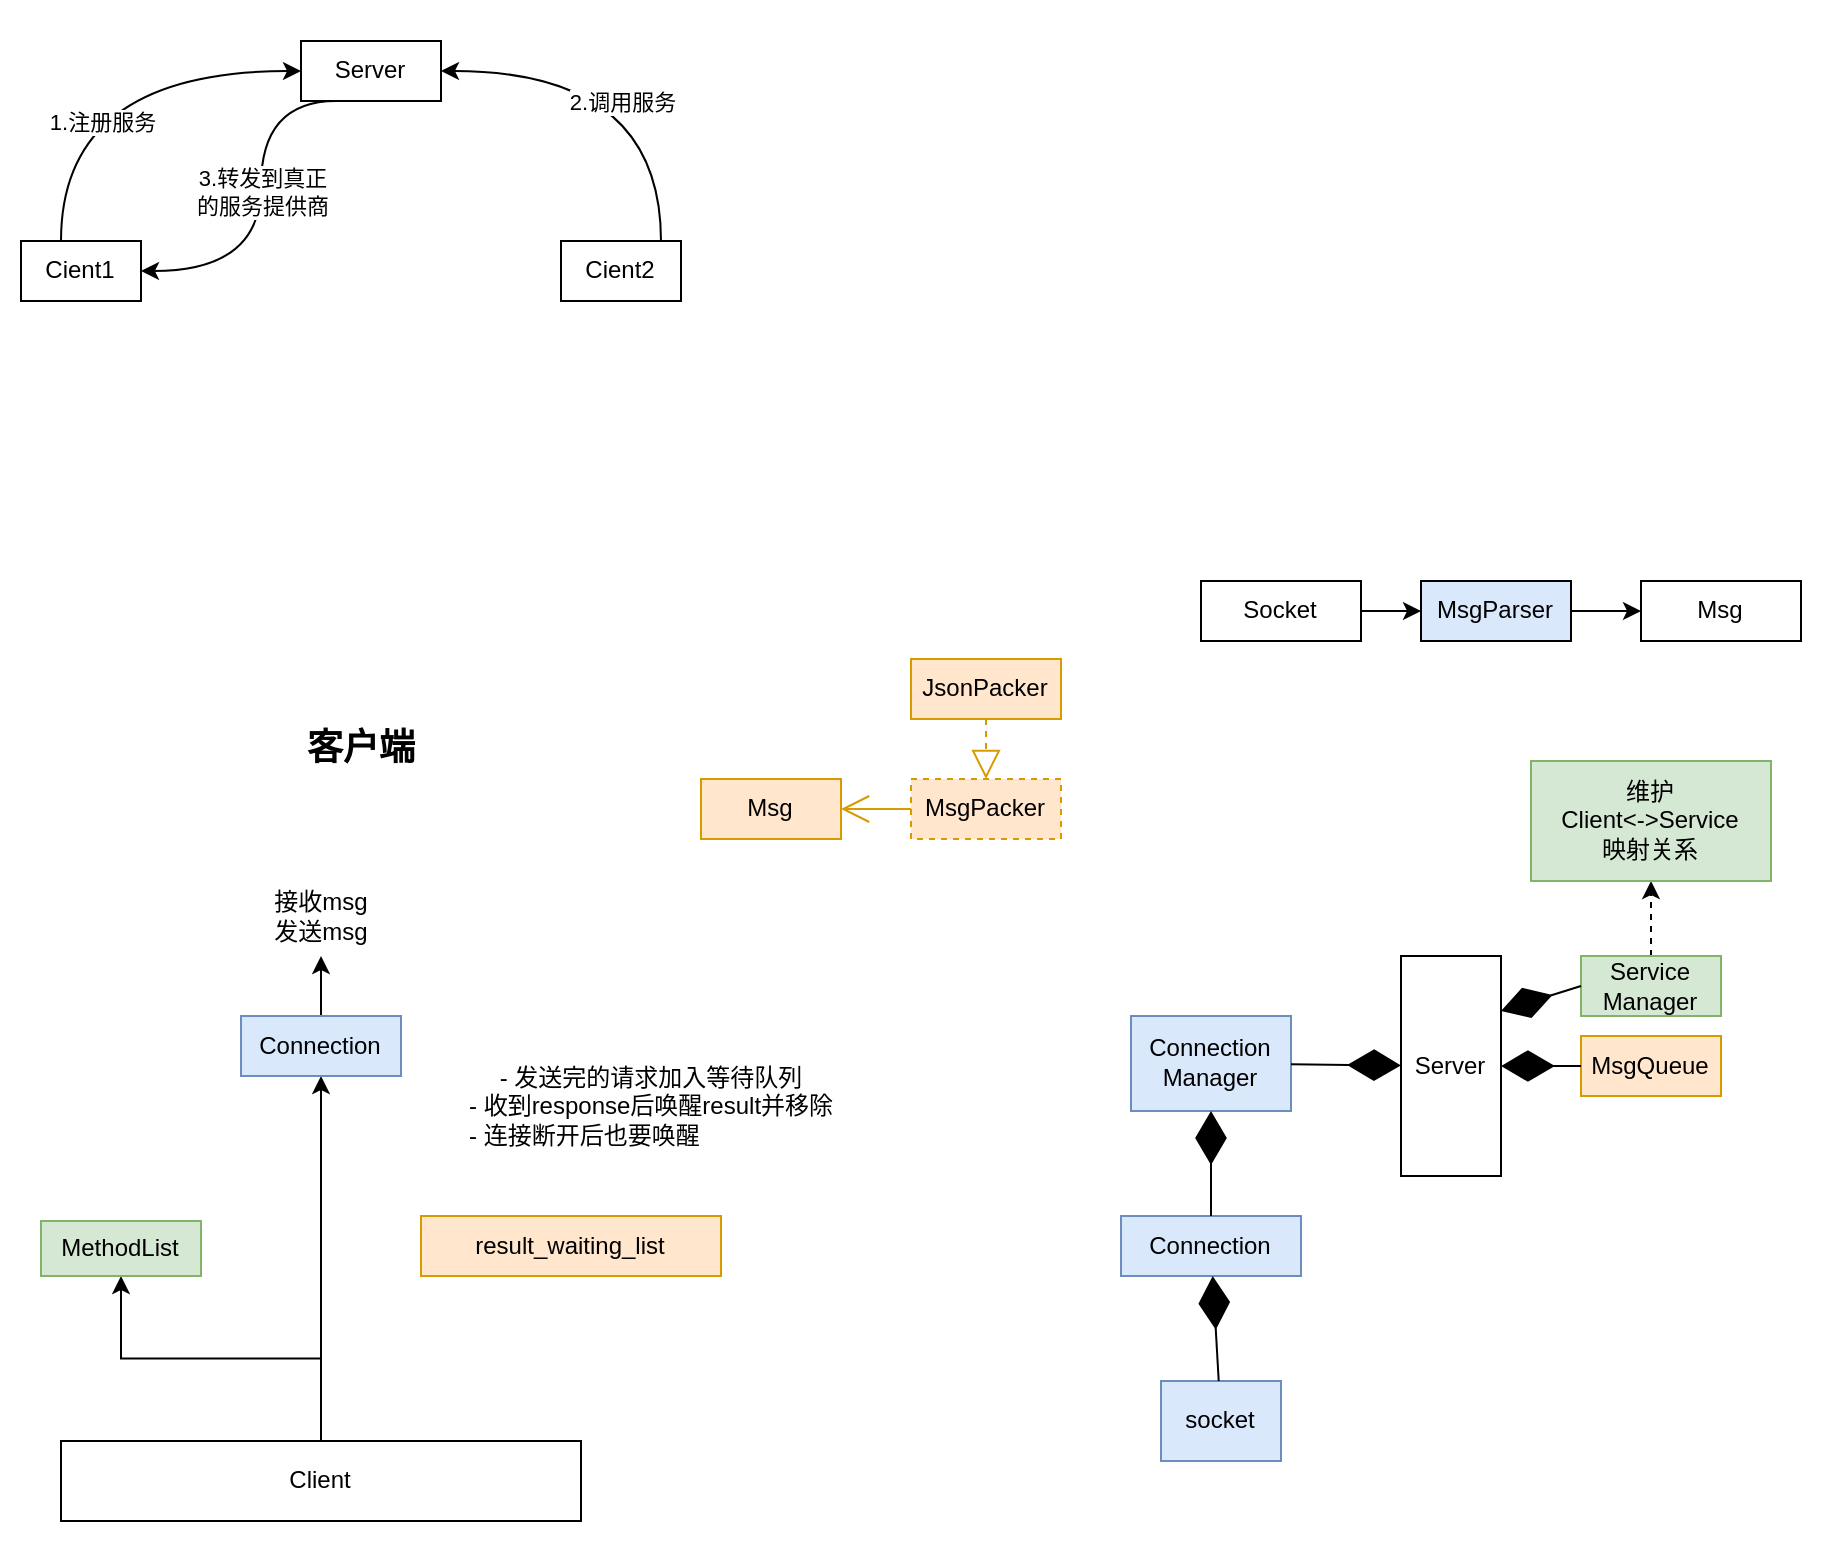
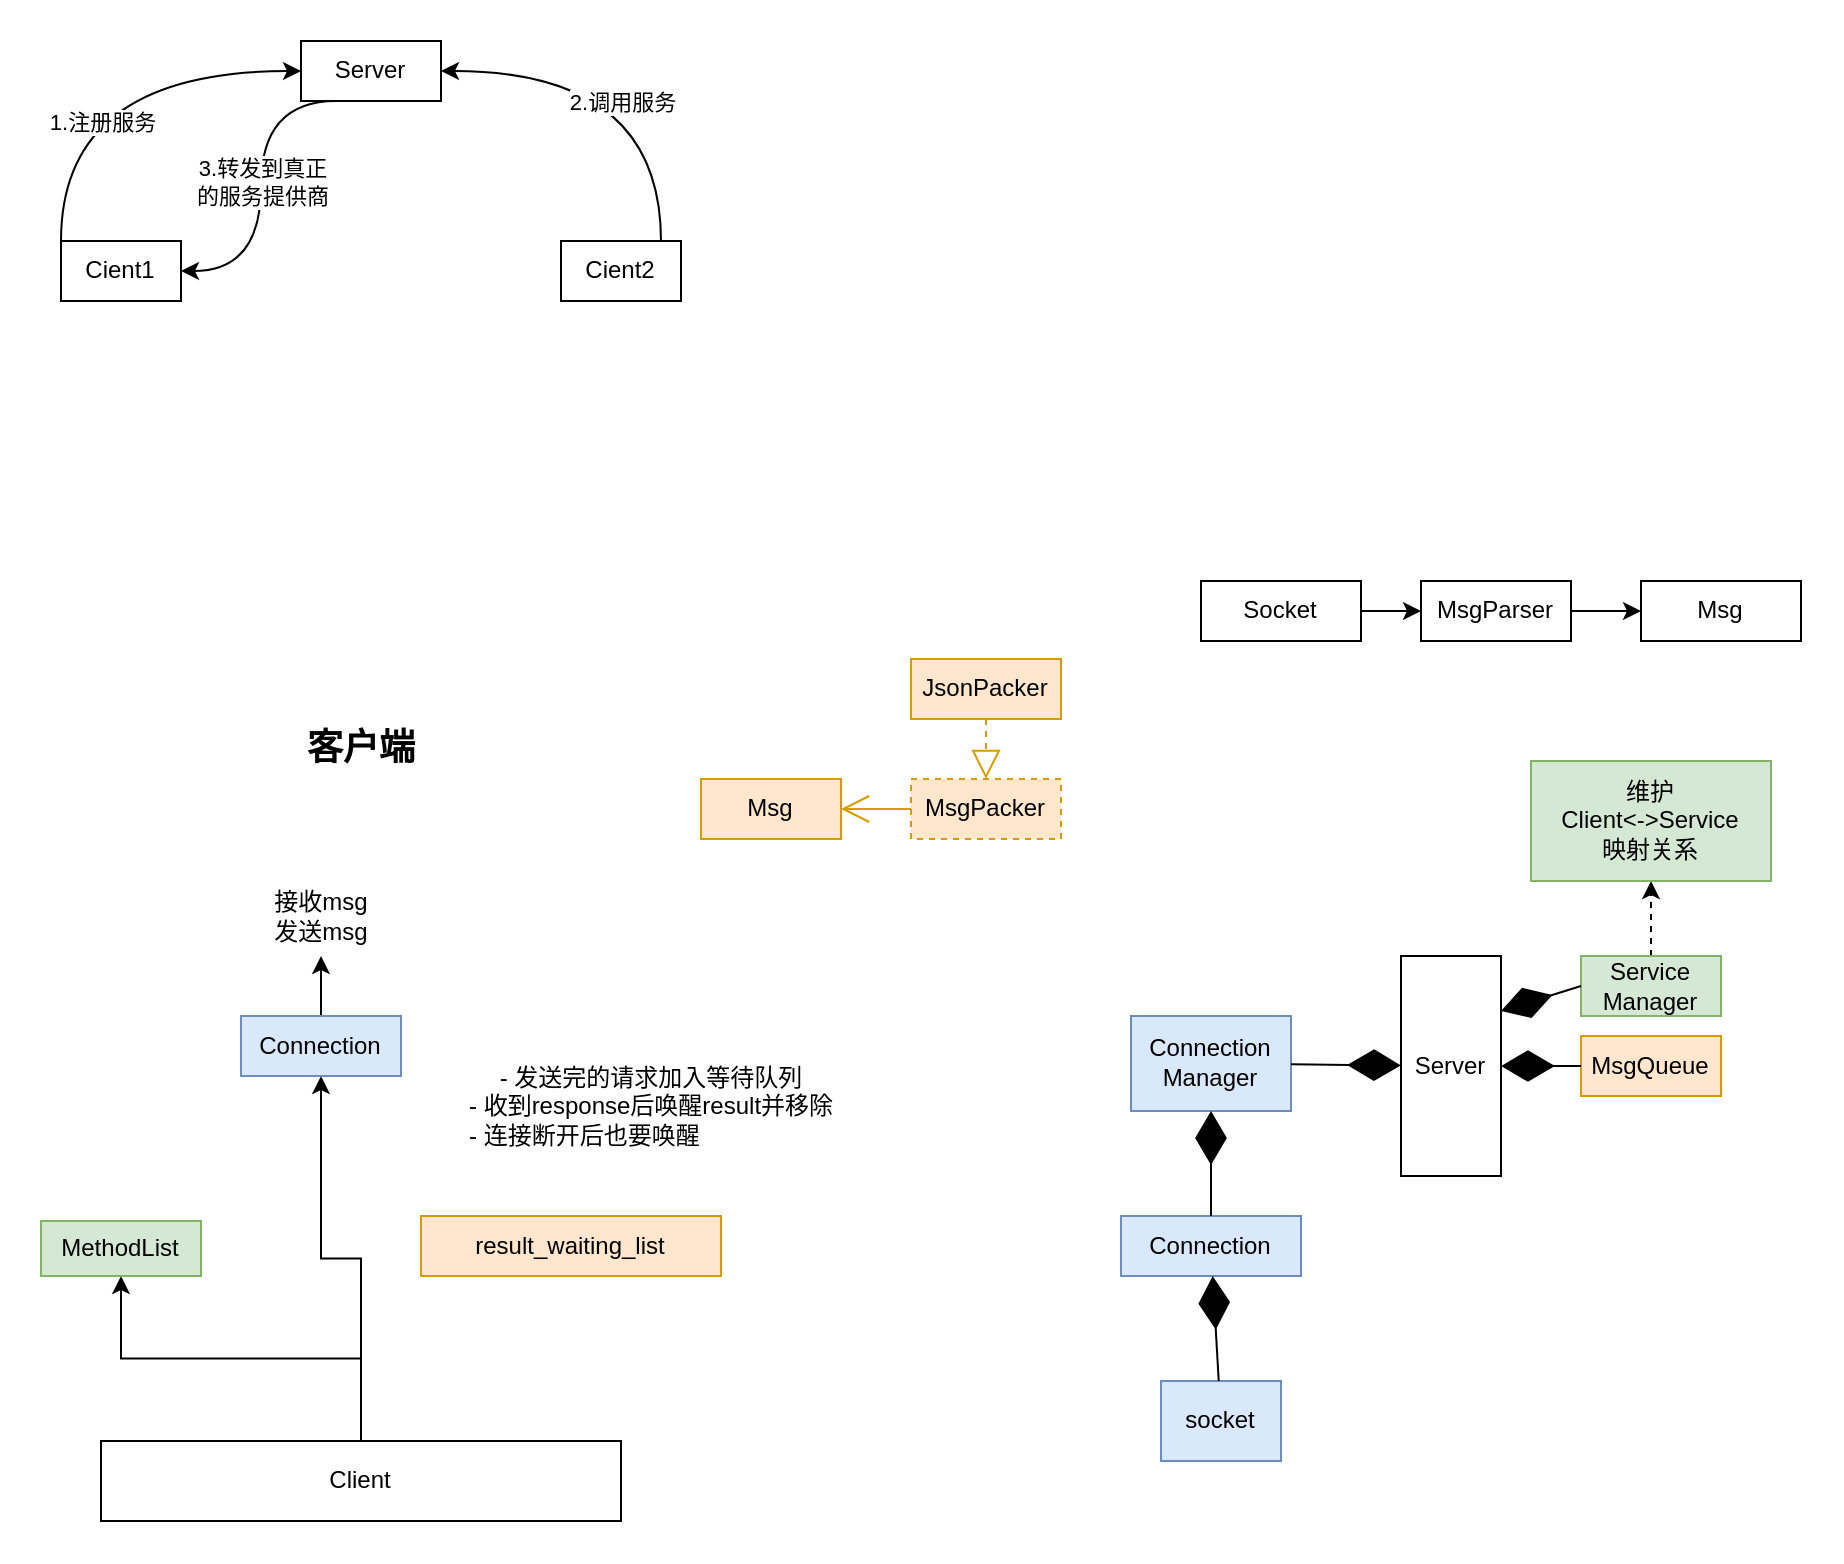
(81, 271) -> (121, 271)
(1496, 611) -> (1496, 611)
(321, 1481) -> (361, 1481)
